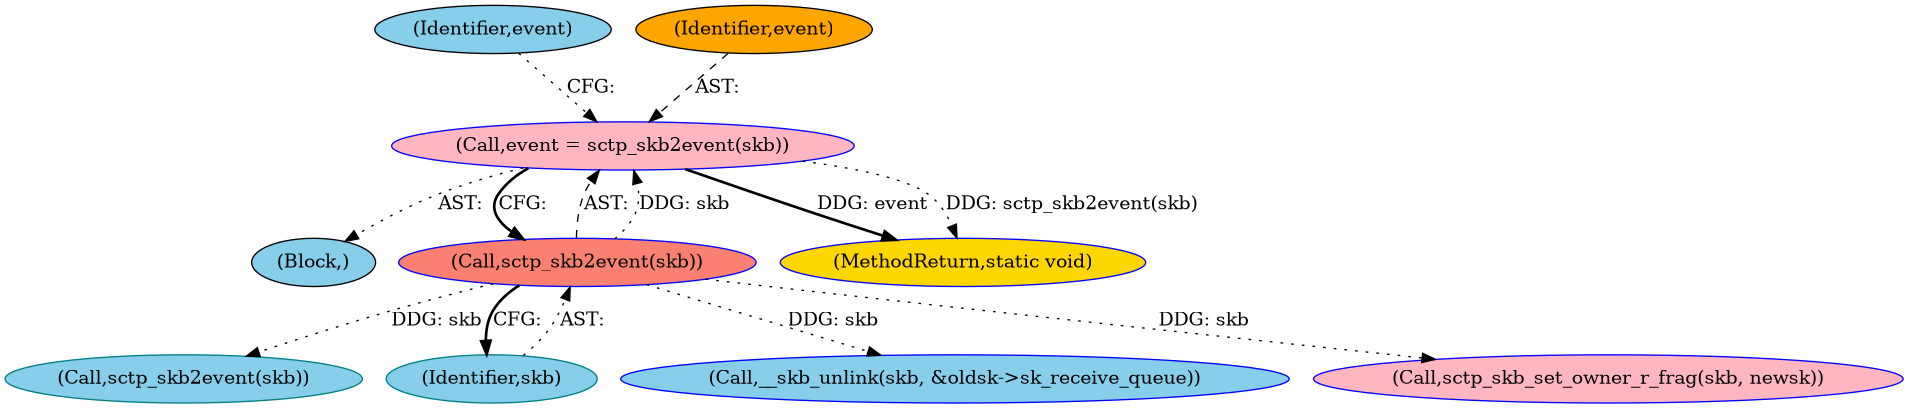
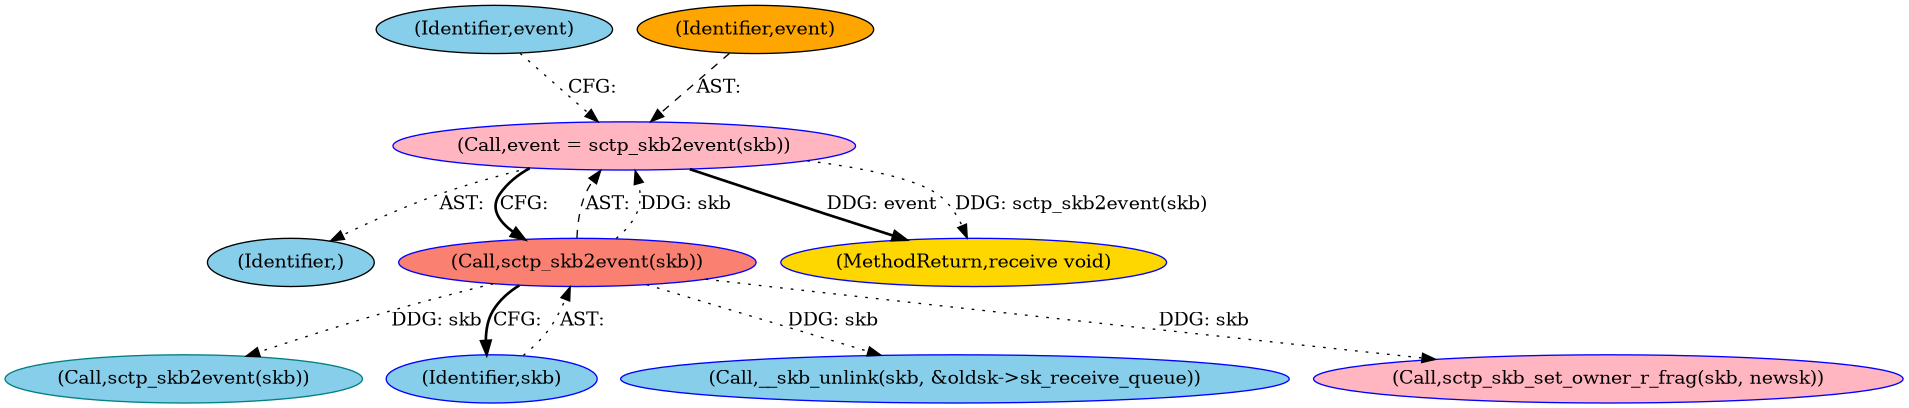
(314, 262) -> (291, 262)
(963, 262) -> (974, 262)
(492, 379) -> (492, 379)
